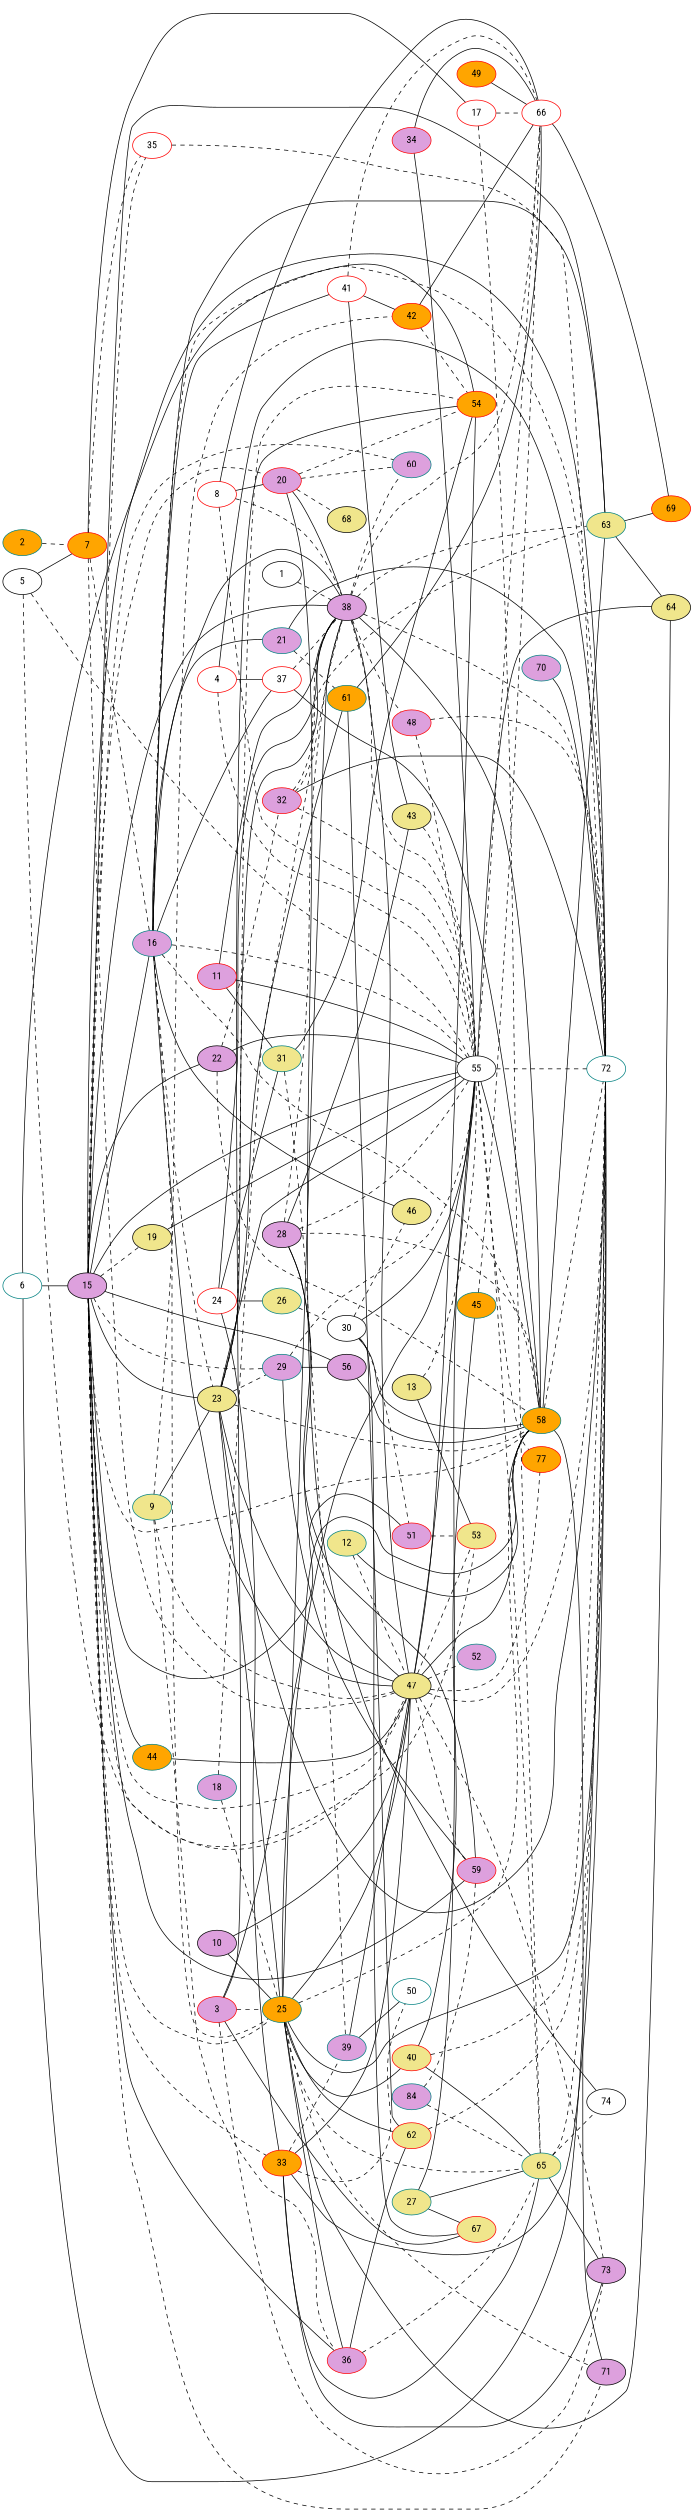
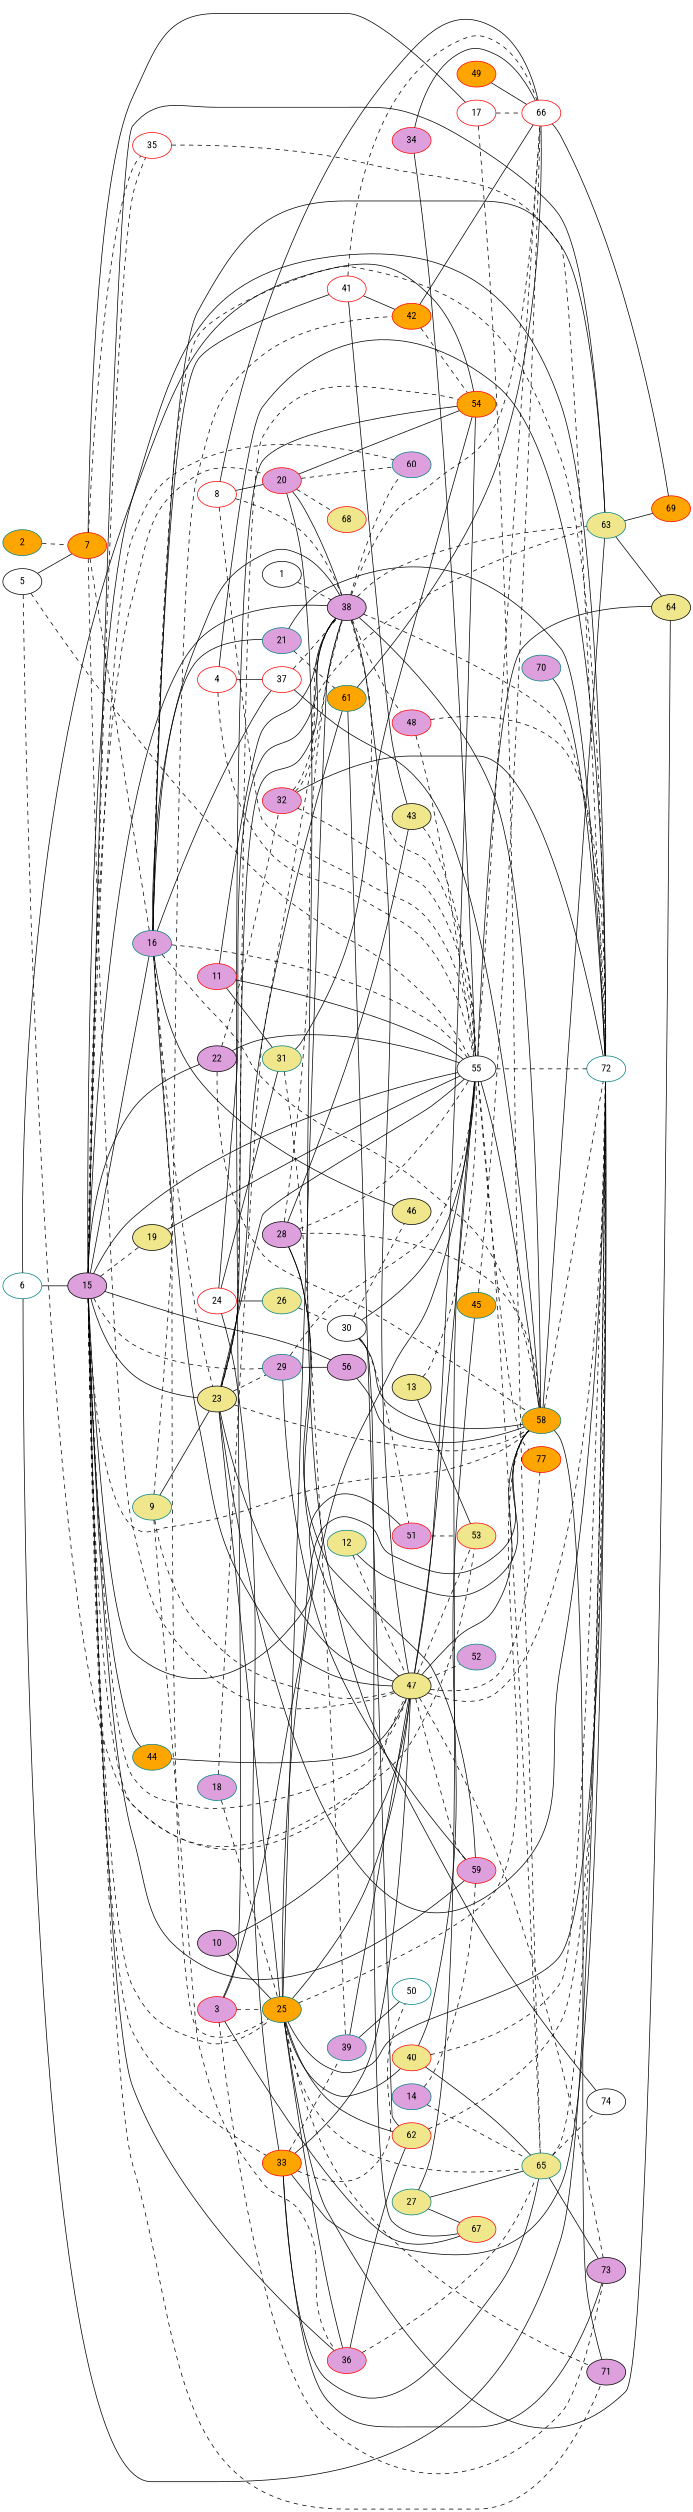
(379, 442) -> (379, 442)
(347, 520) -> (347, 520)
(412, 2097) -> (412, 2097)
